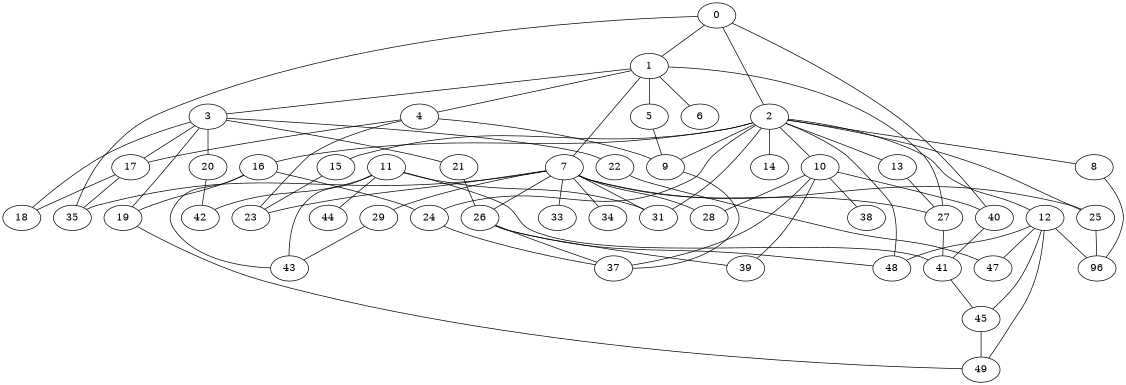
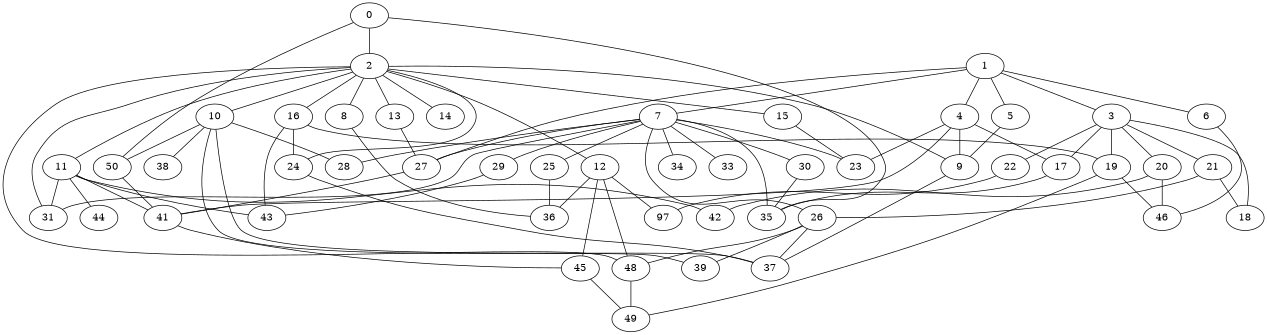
(683, 41) -> none
(946, 154) -> (208, 98)
none -> (805, 167)
(76, 192) -> (1231, 195)
none -> (575, 199)
(994, 218) -> (112, 167)
none -> (1162, 218)
(993, 268) -> (663, 218)
(1097, 268) -> (549, 218)
(1027, 299) -> (631, 294)
